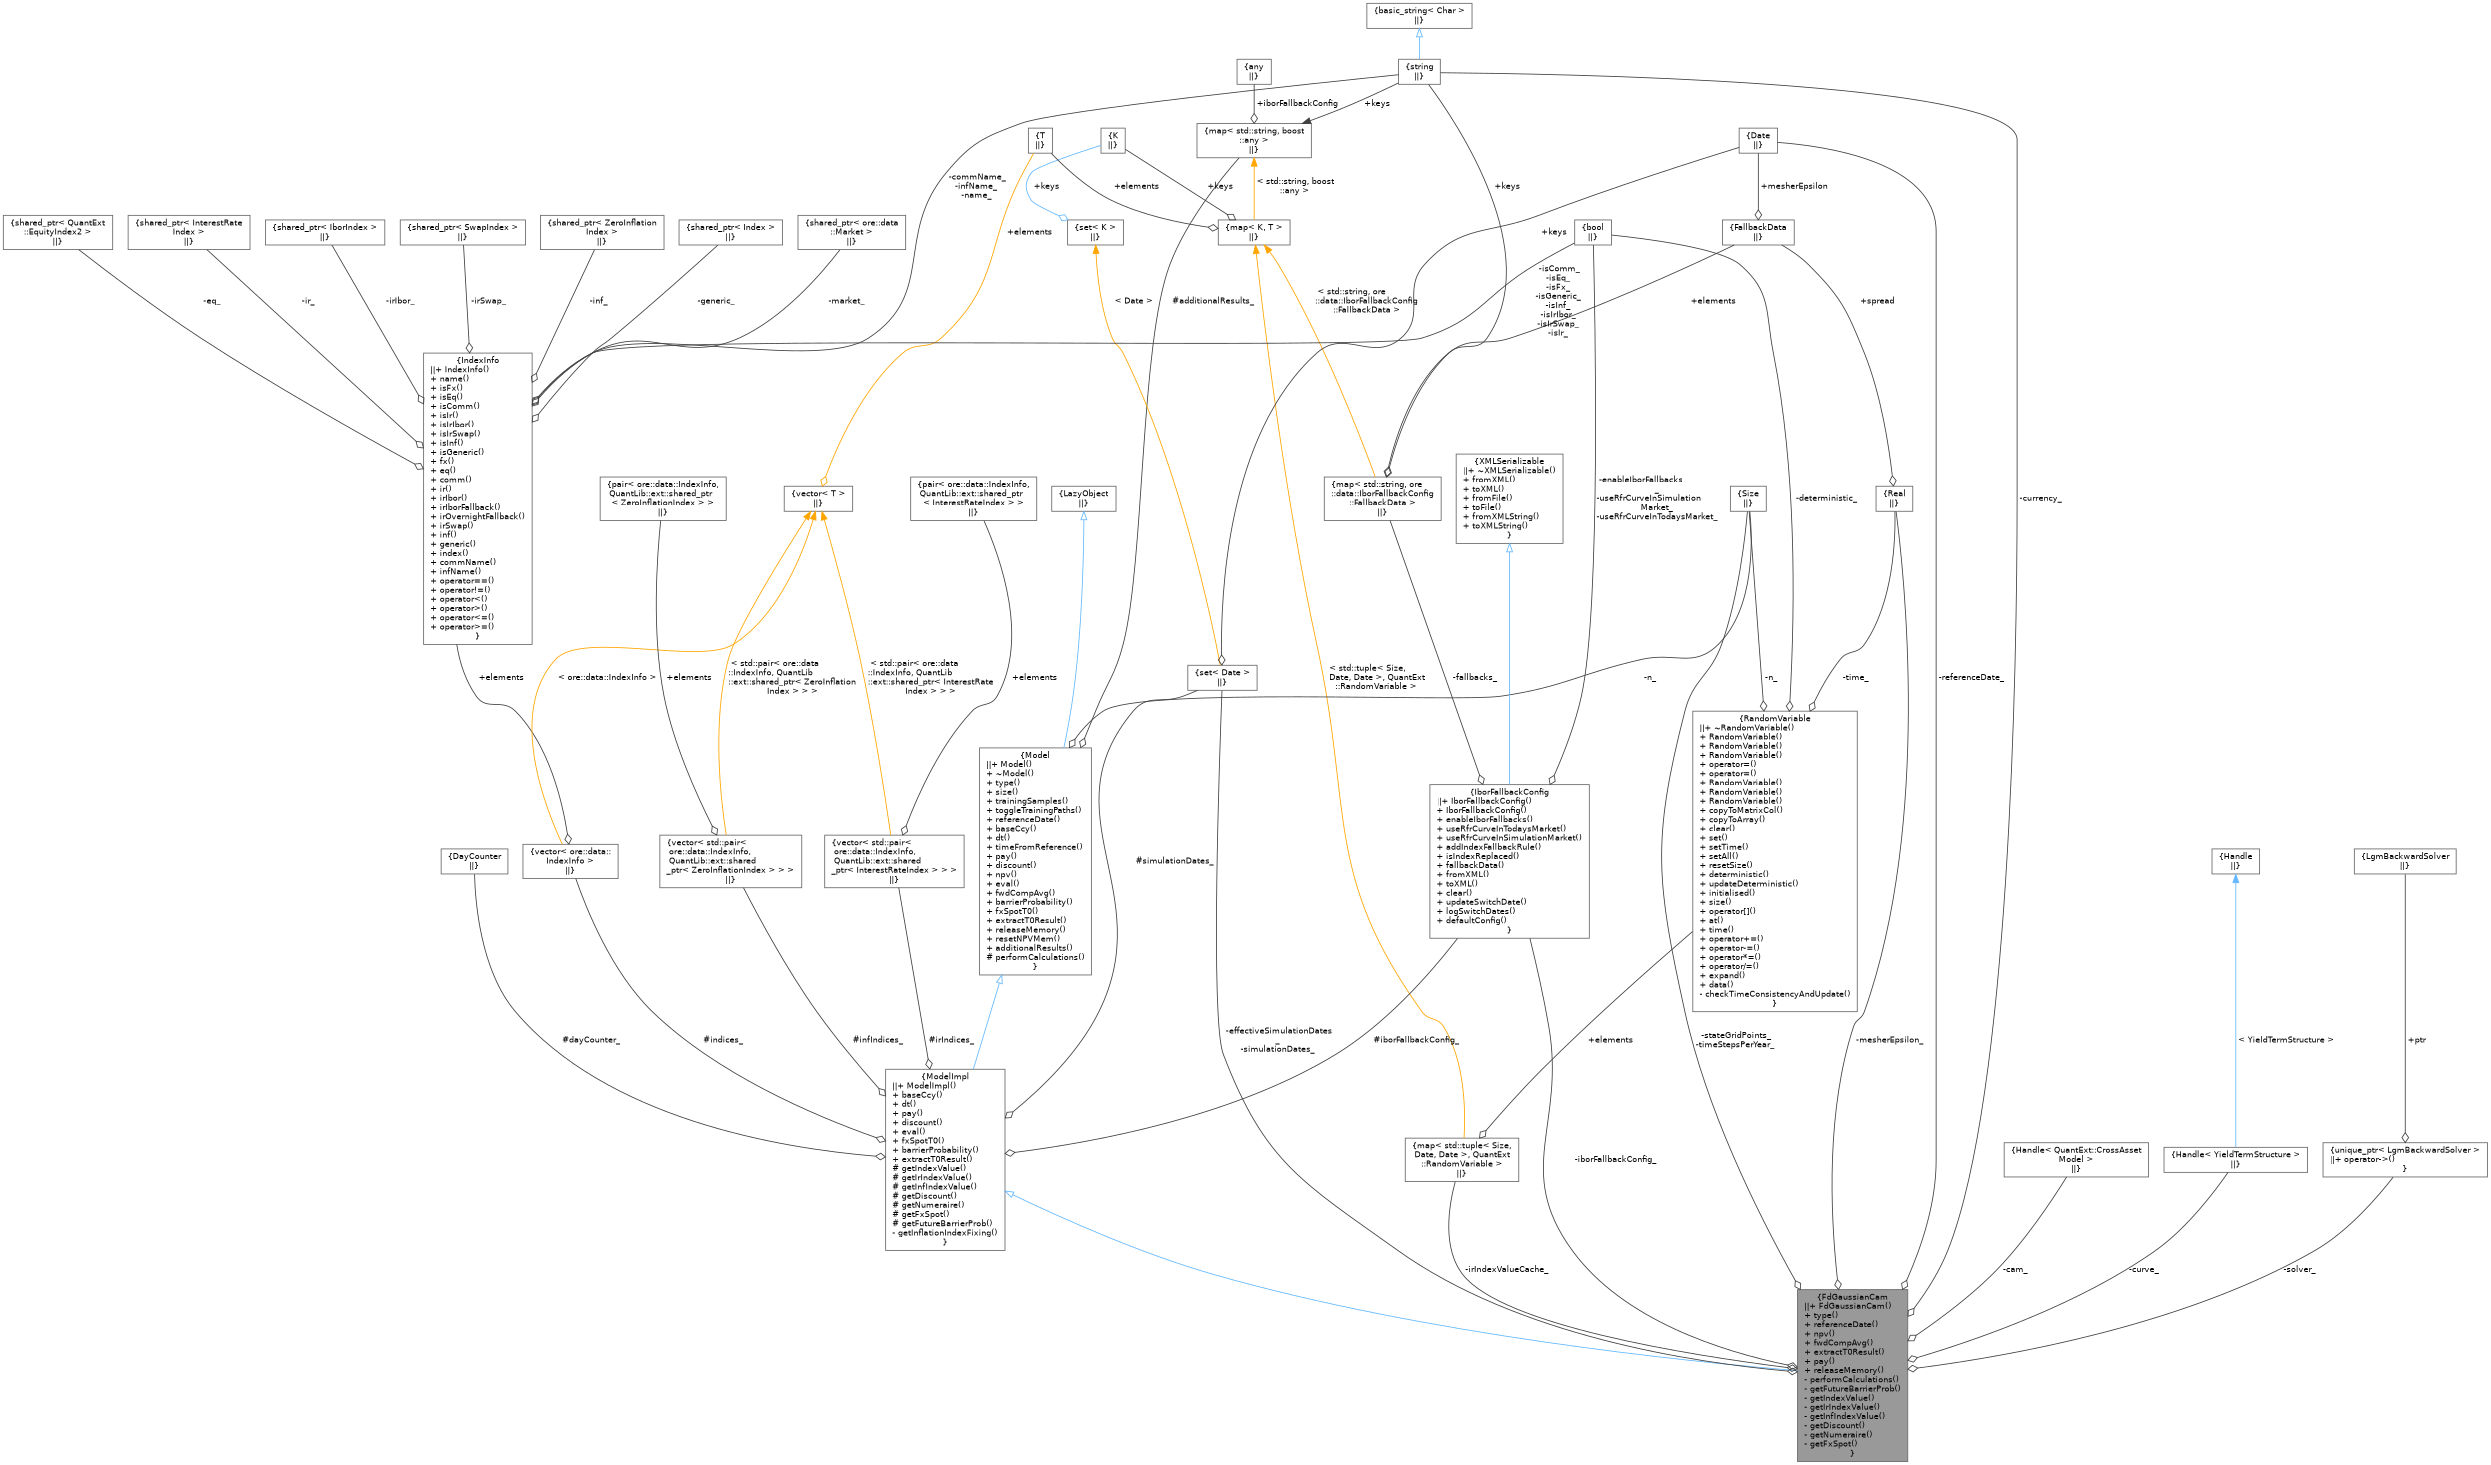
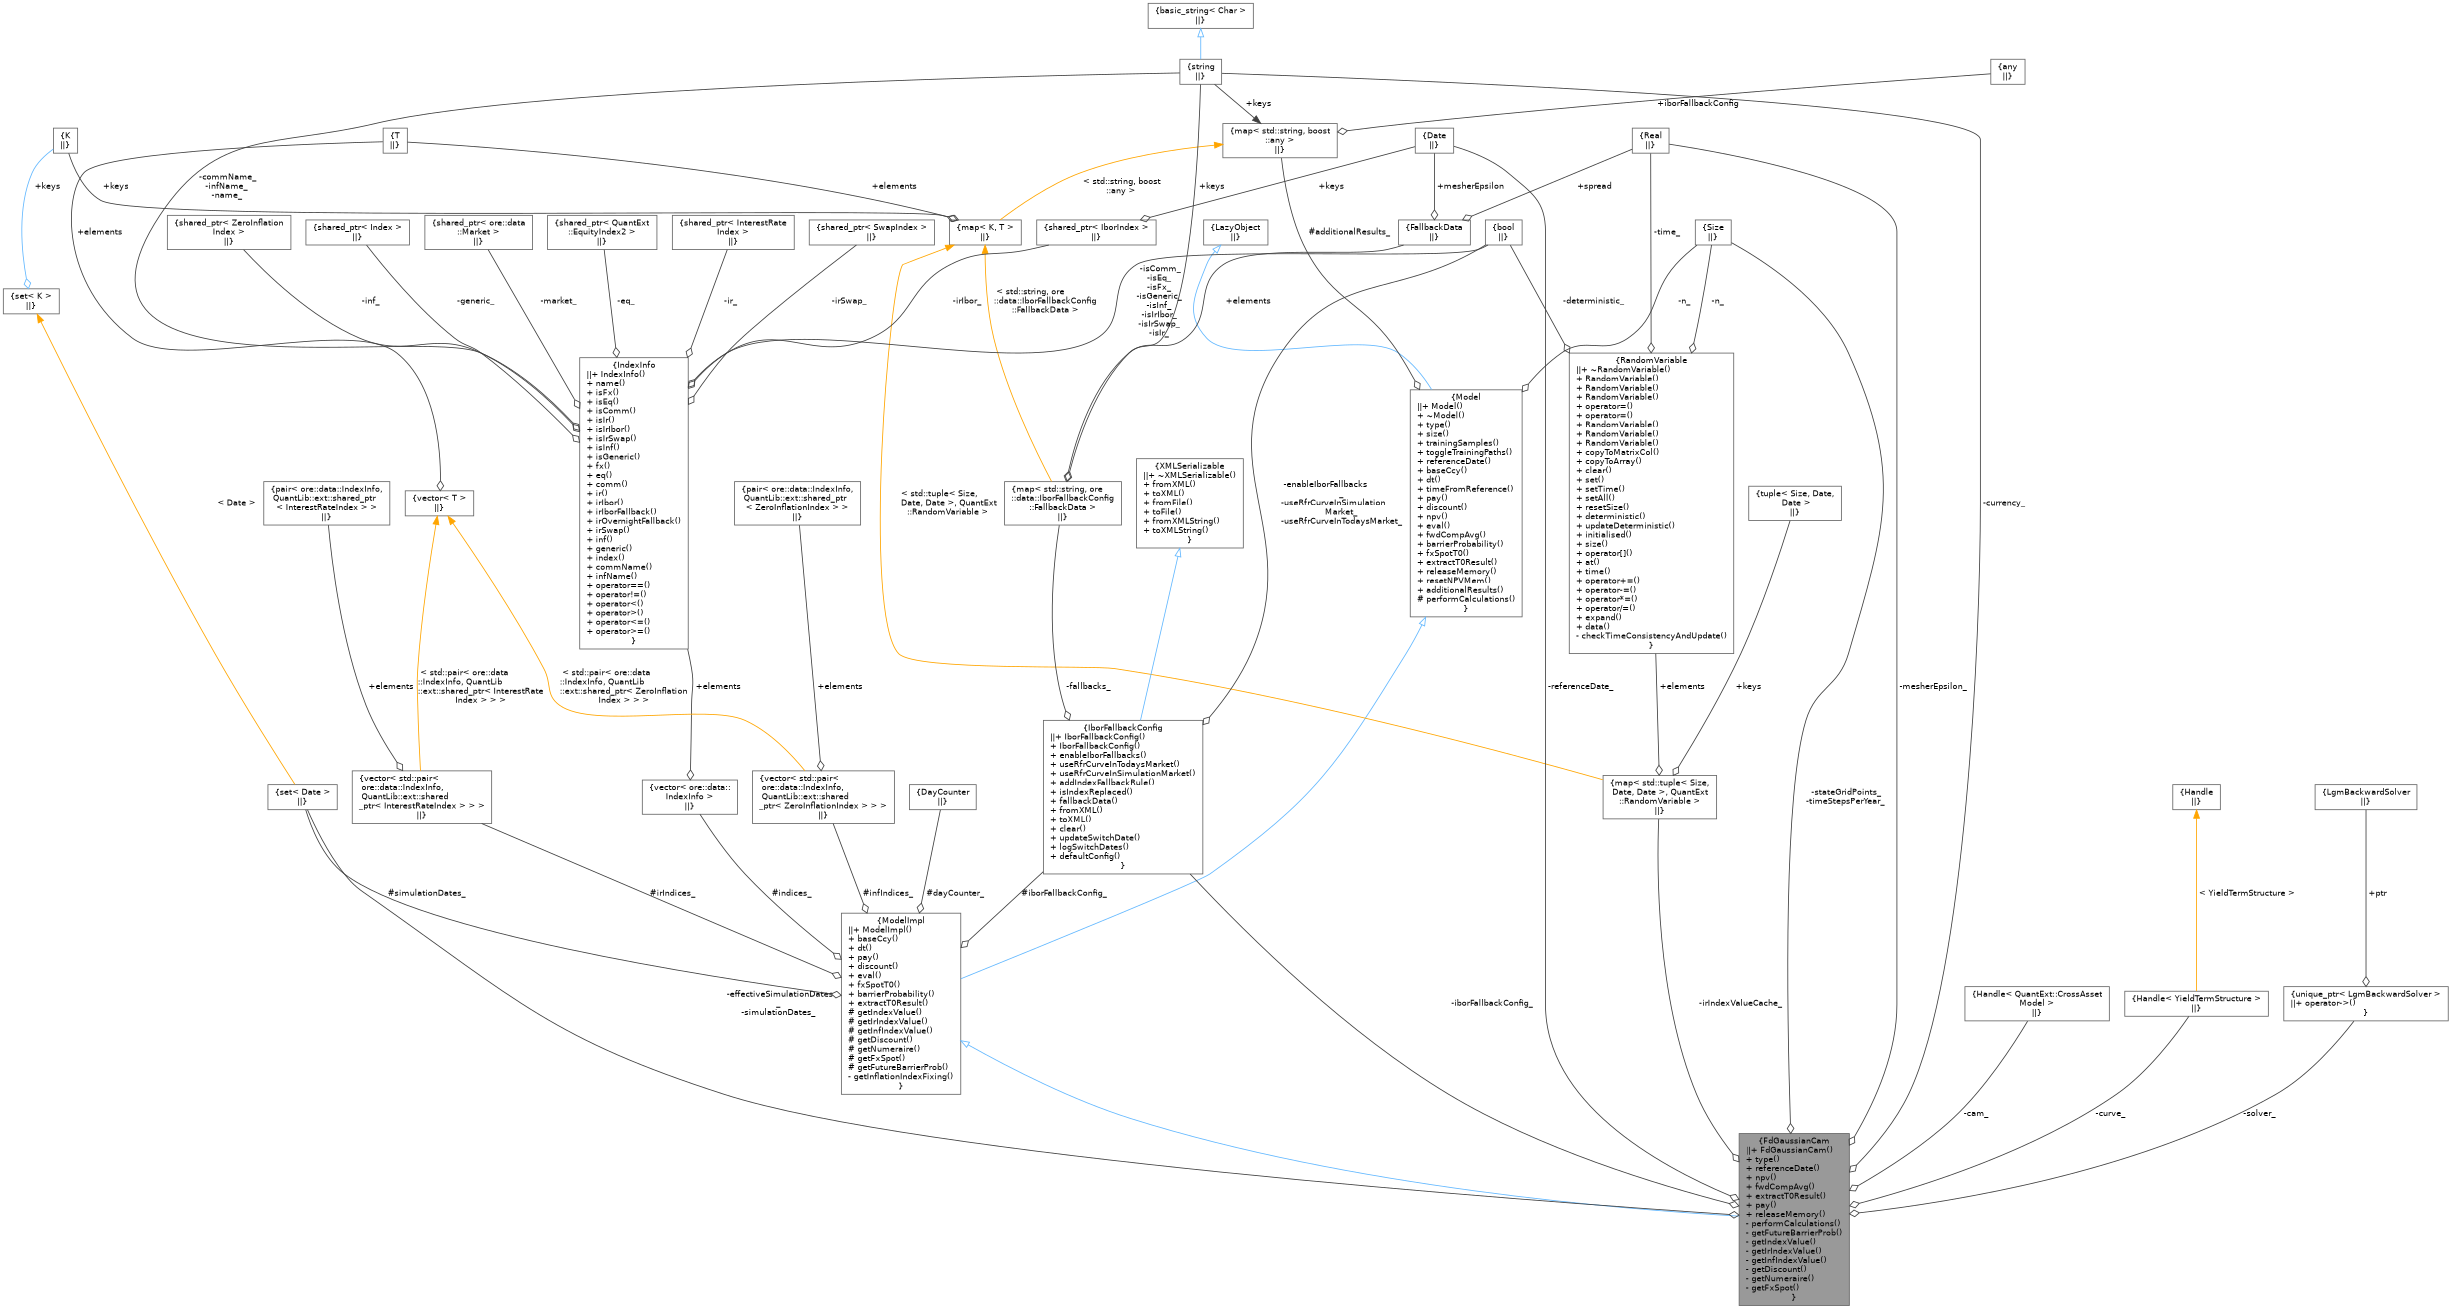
(1413, 319) -> (1276, 184)
(948, 331) -> (104, 310)
(1862, 347) -> (1552, 183)
none -> (1795, 503)
(622, 648) -> none
(2236, 1015) -> (2197, 905)
